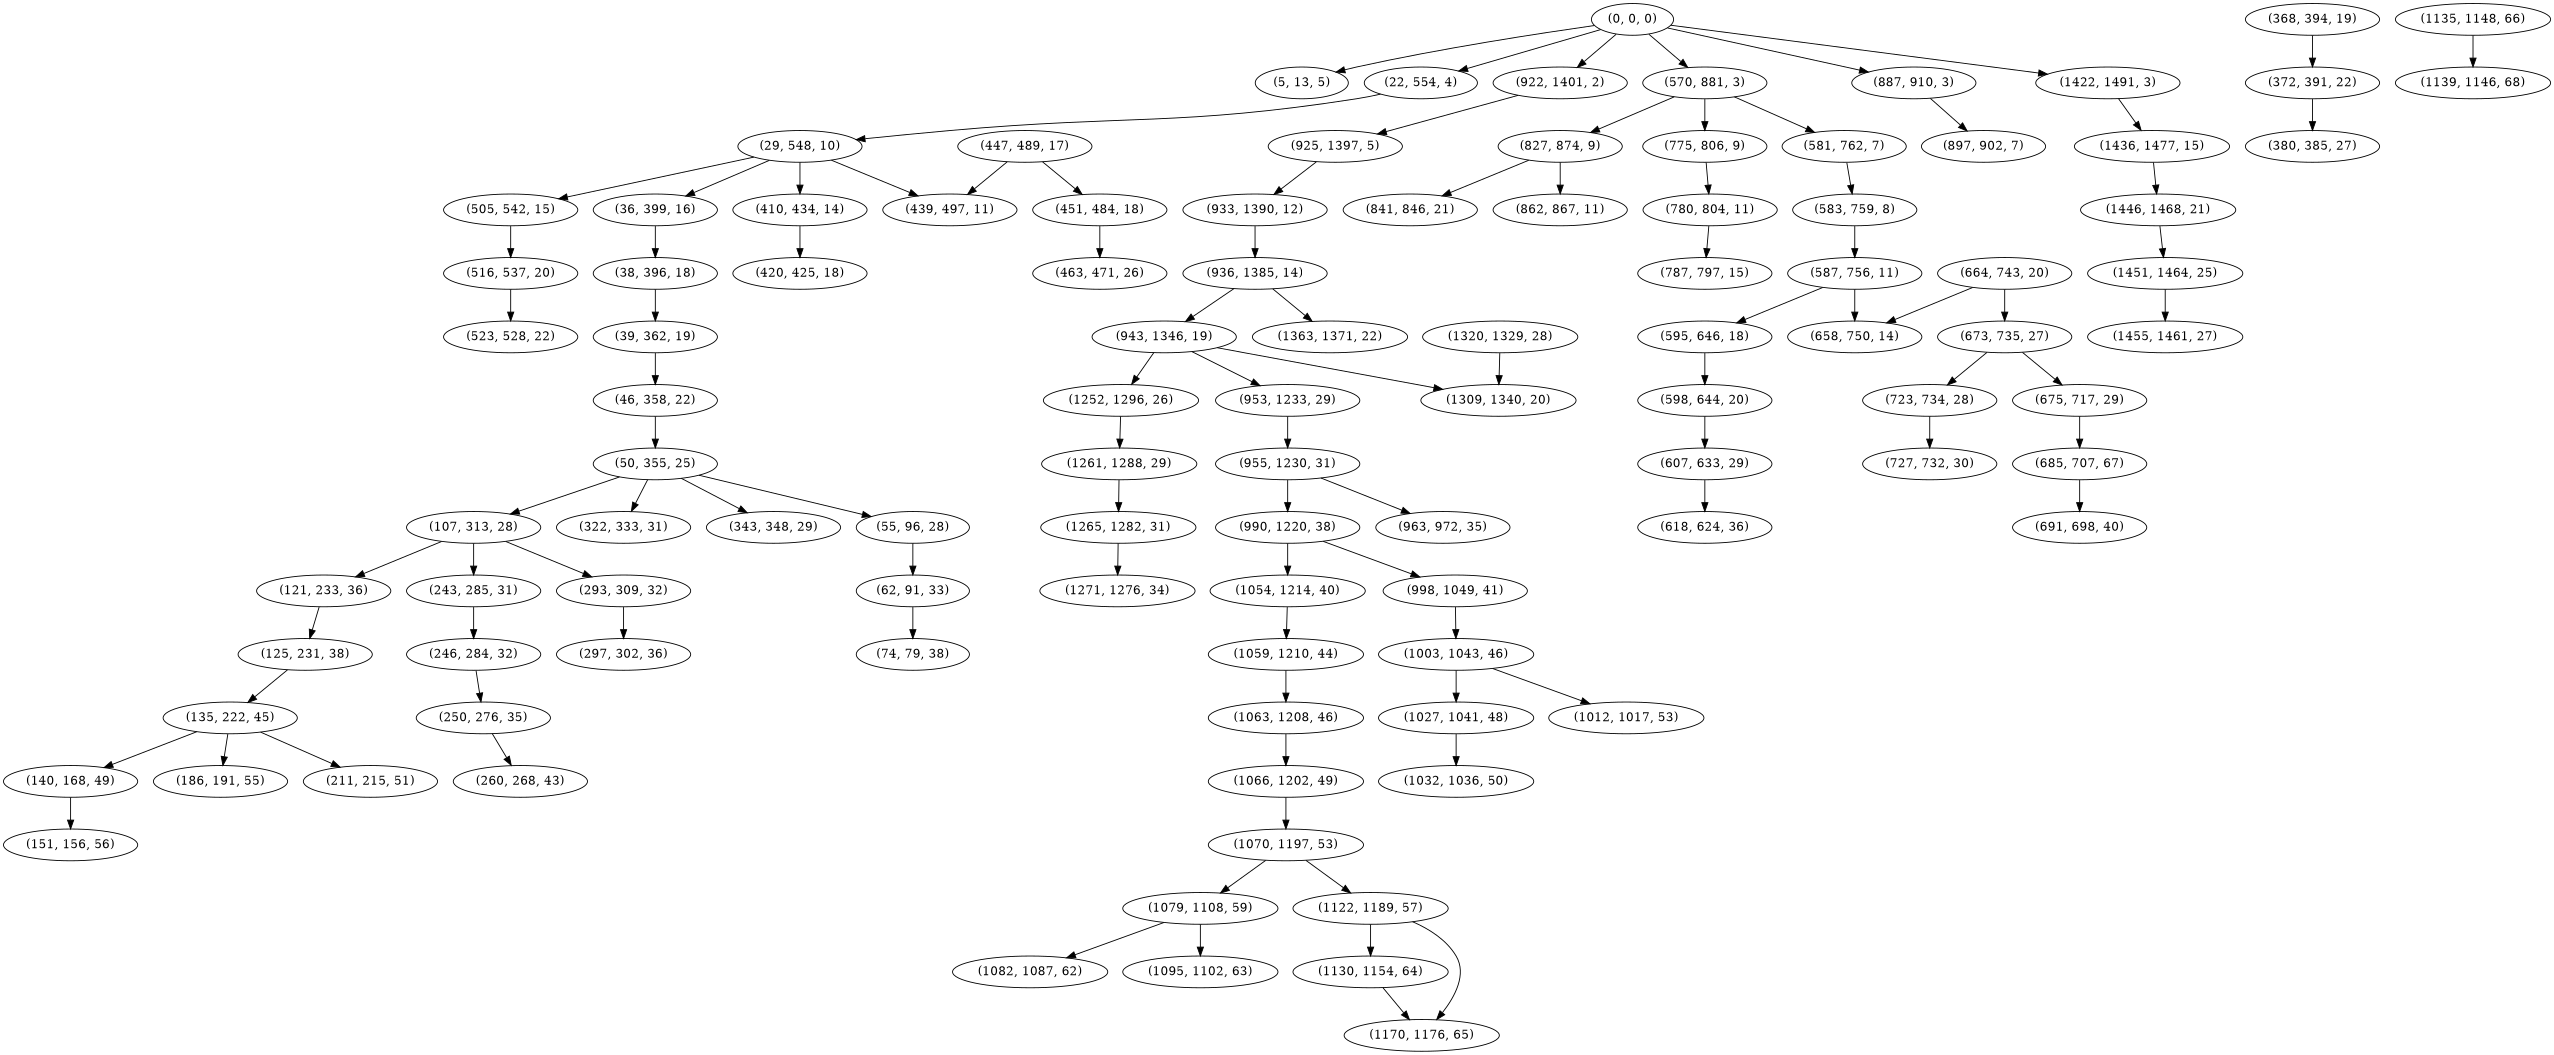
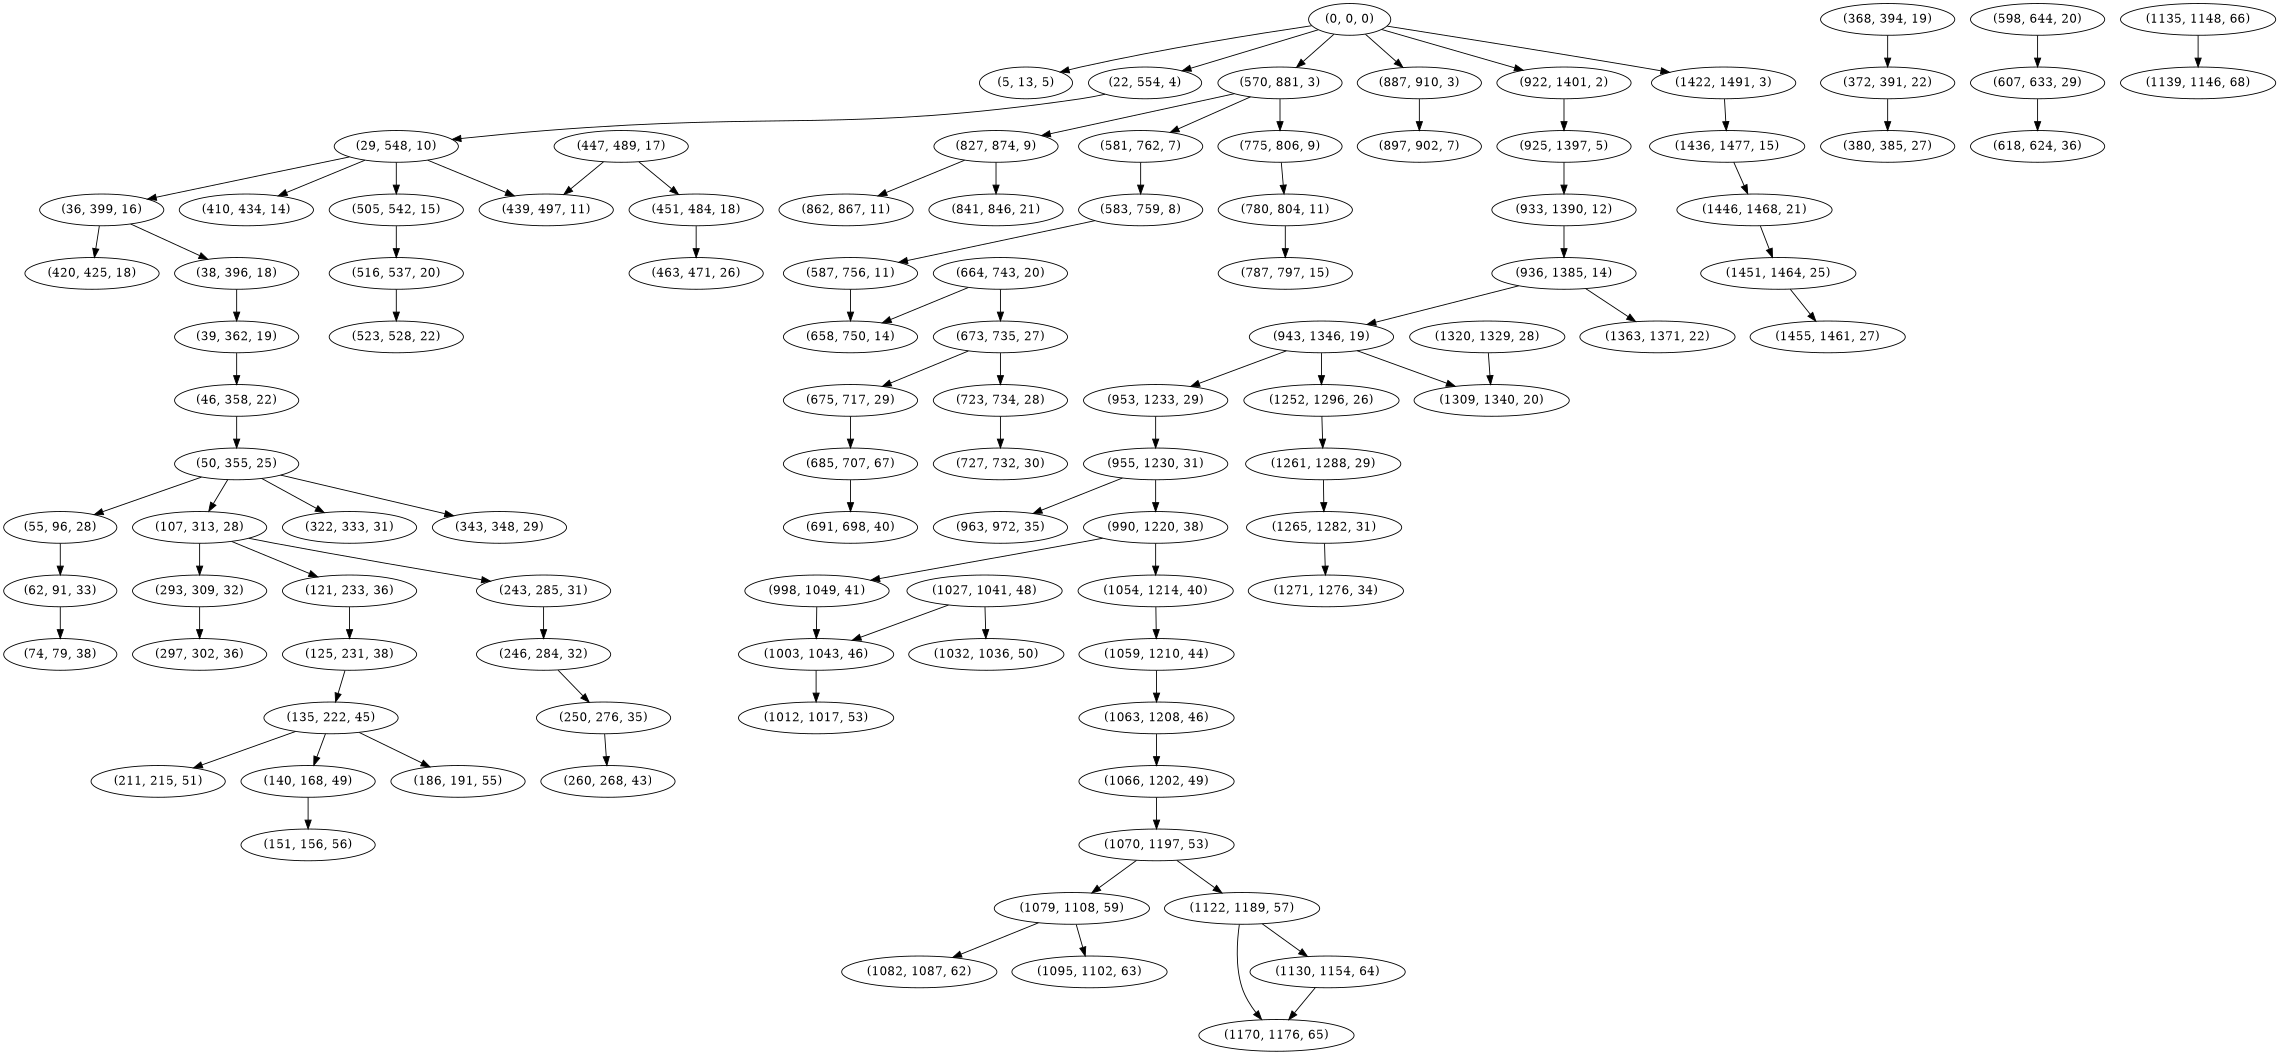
(800, 237) -> (98, 237)
(1705, 337) -> none
(1456, 682) -> (905, 621)
